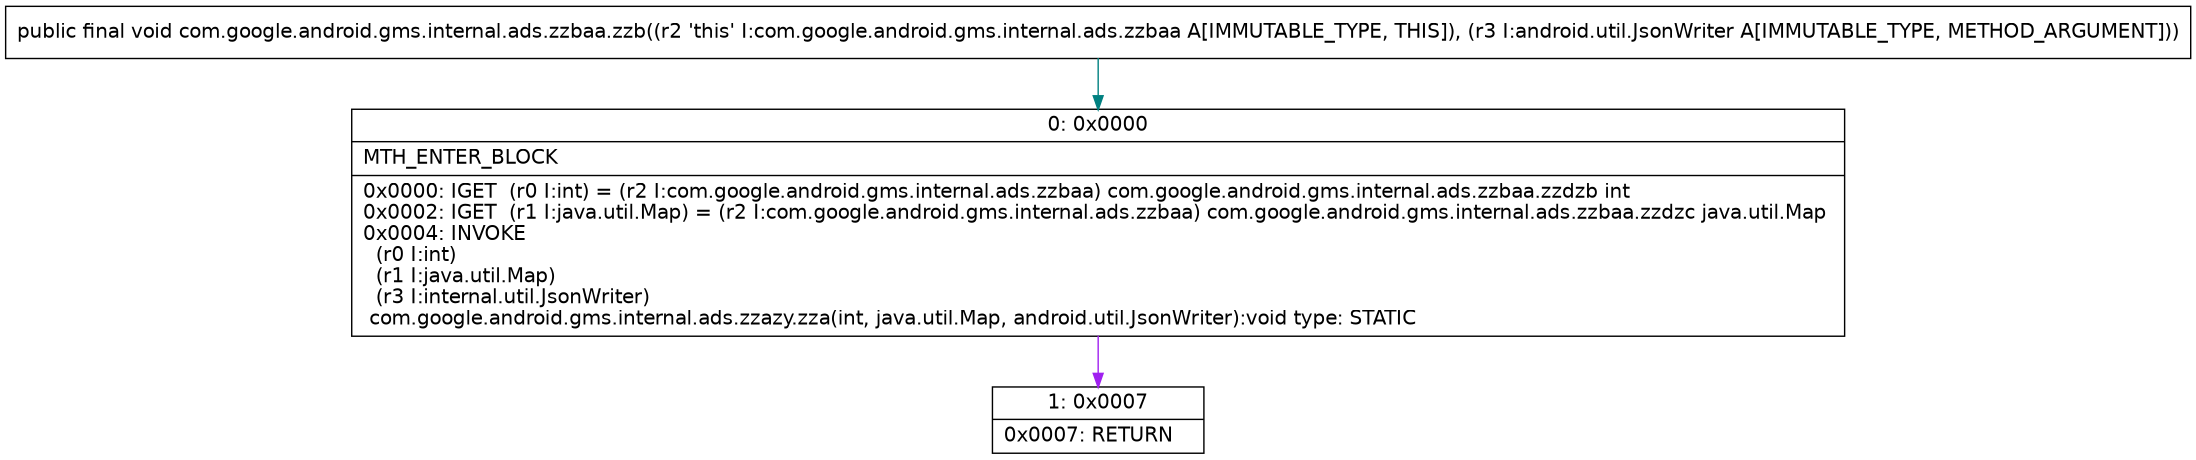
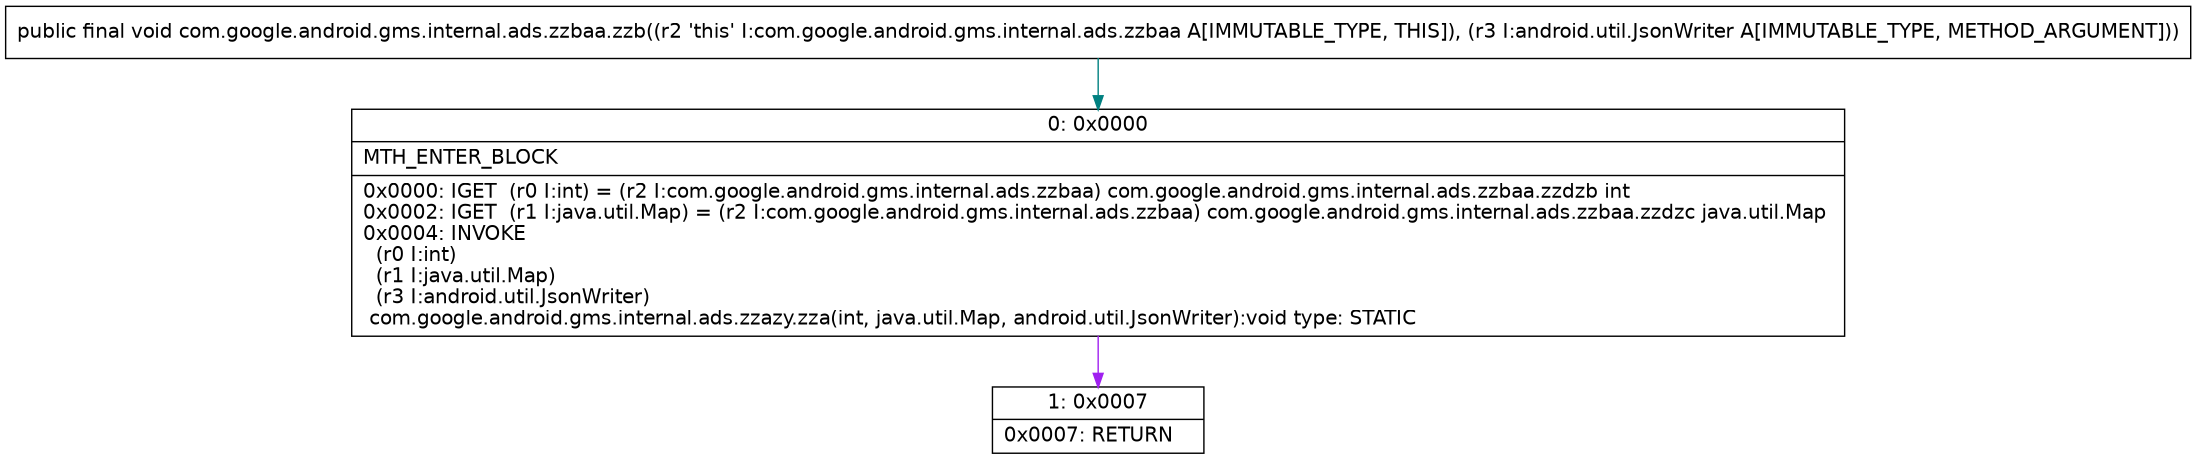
(507, 297) -> (507, 297)
